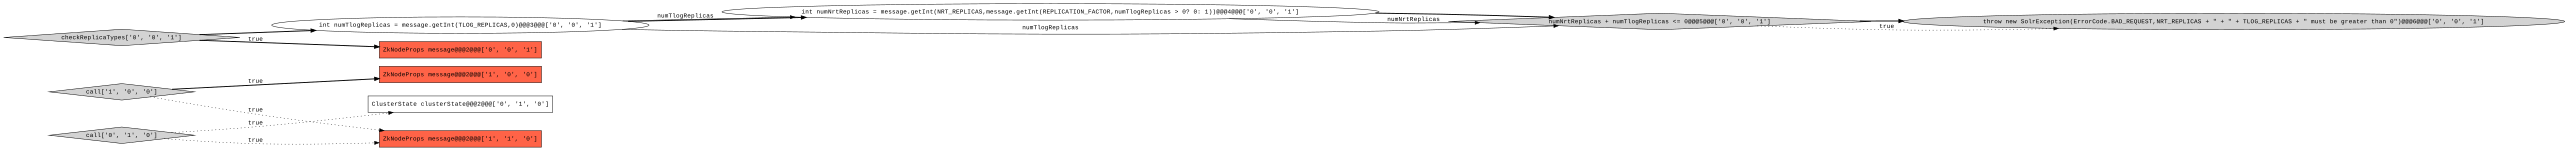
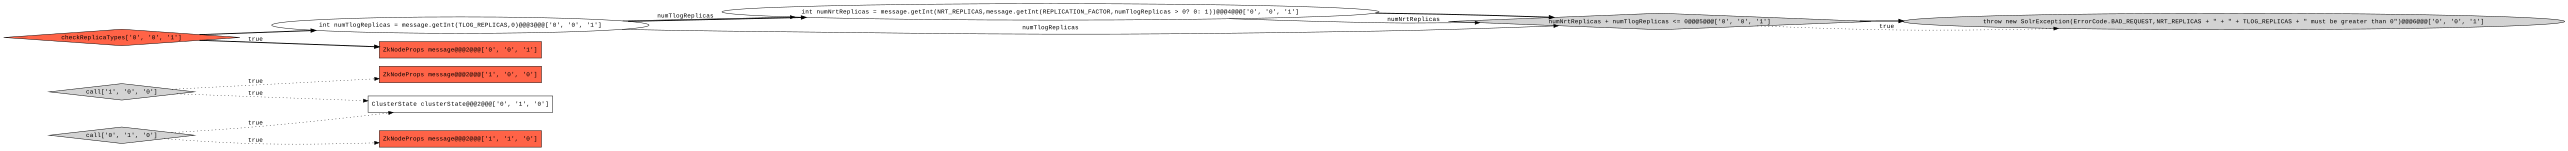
(122, 37) -> (122, 37)
(273, 84) -> (273, 84)
(265, 115) -> (270, 97)
